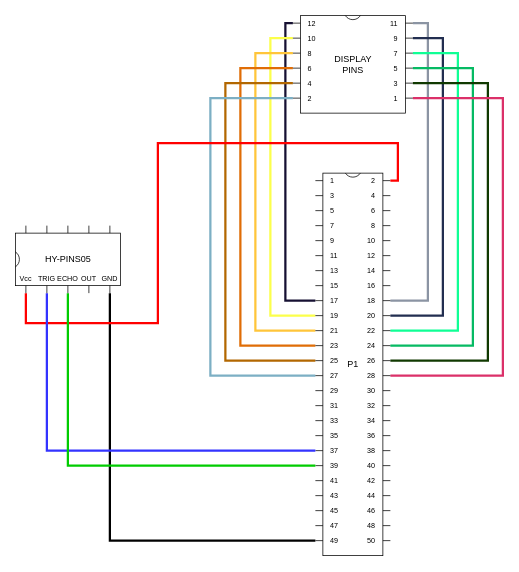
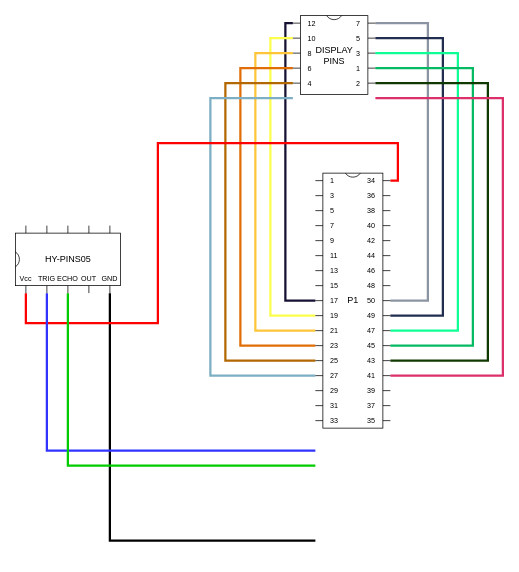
(353, 64) -> (334, 55)
(353, 364) -> (353, 300)
